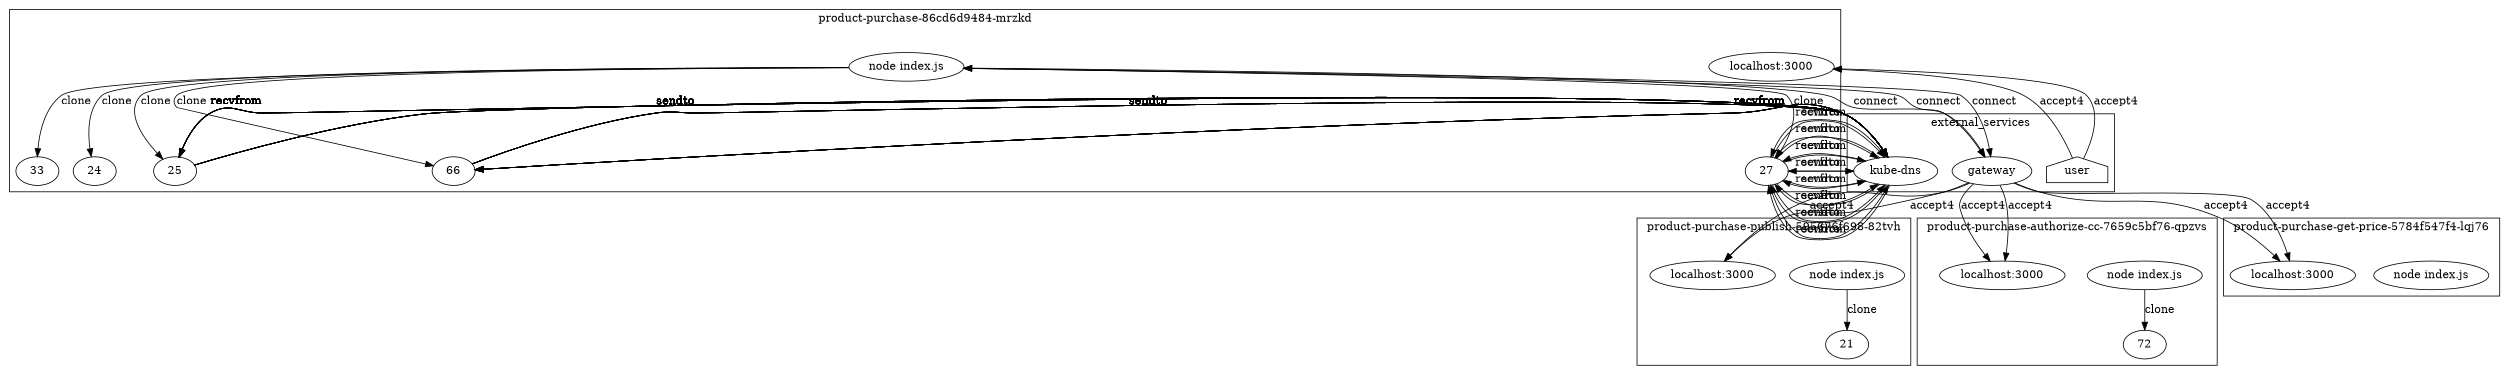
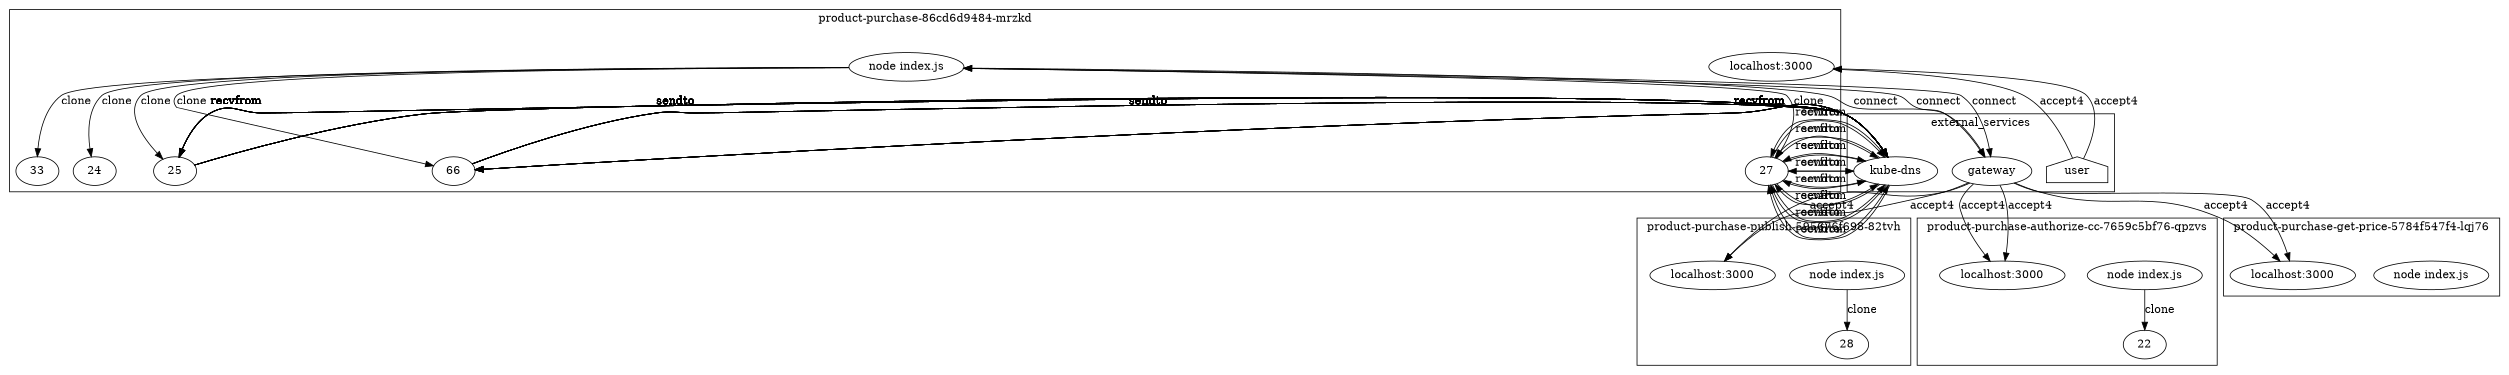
(1847, 345) -> (1847, 345)
(2145, 345) -> (2145, 345)
